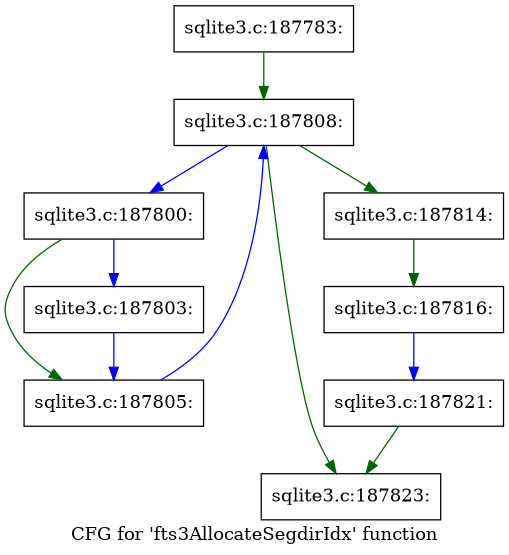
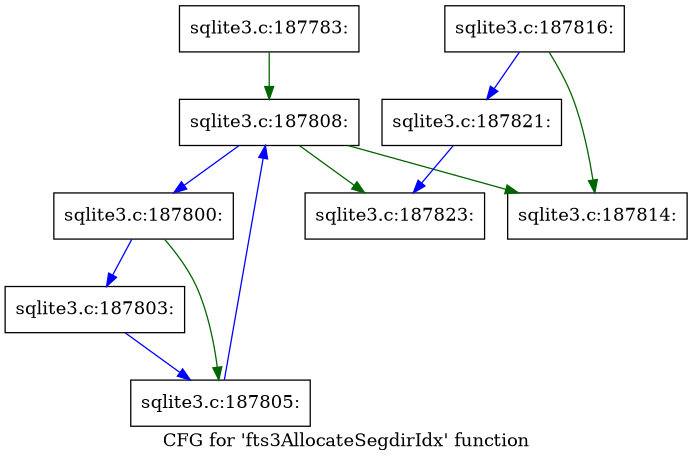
(414, 256) -> (578, 114)
(386, 445) -> (439, 163)
